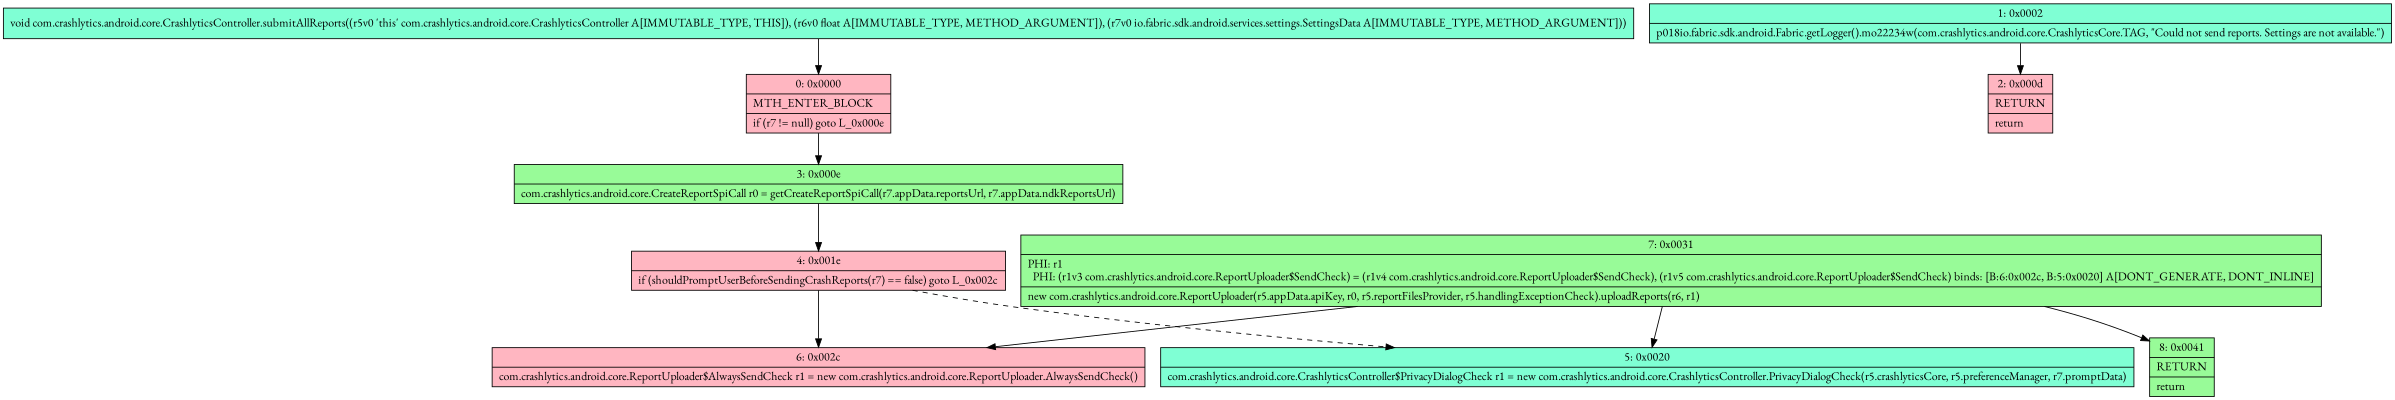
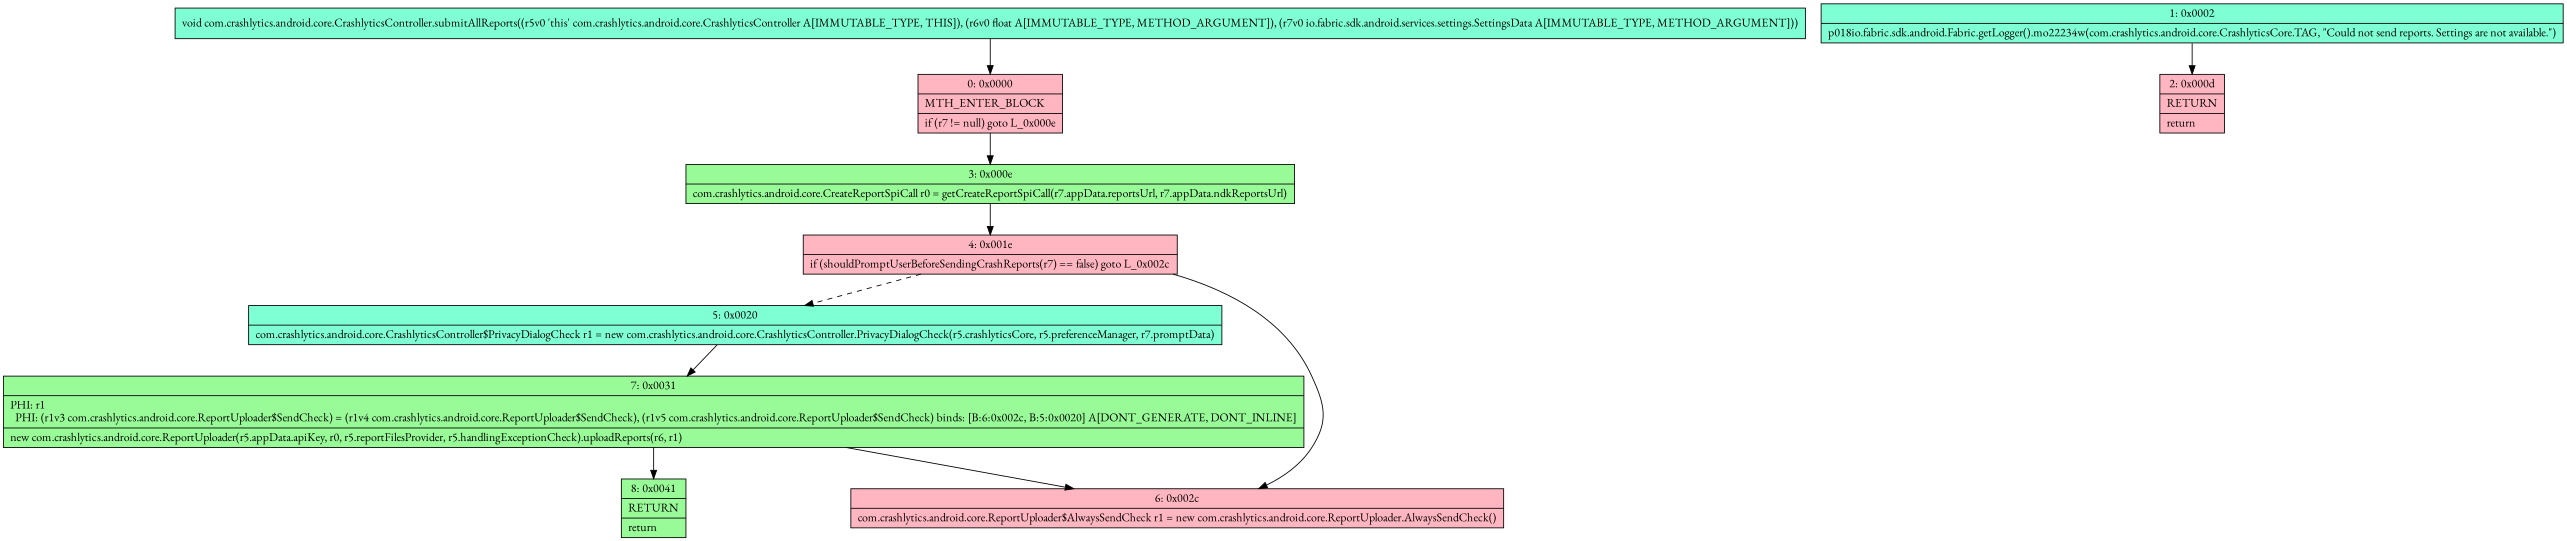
(1658, 323) -> (705, 357)
